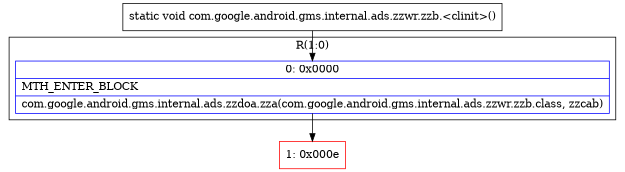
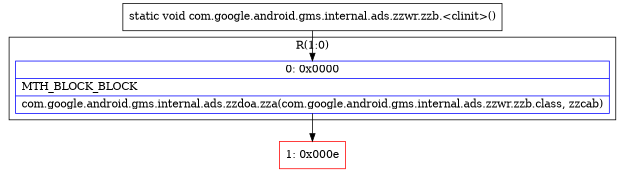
(80, 87) -> (80, 87)
